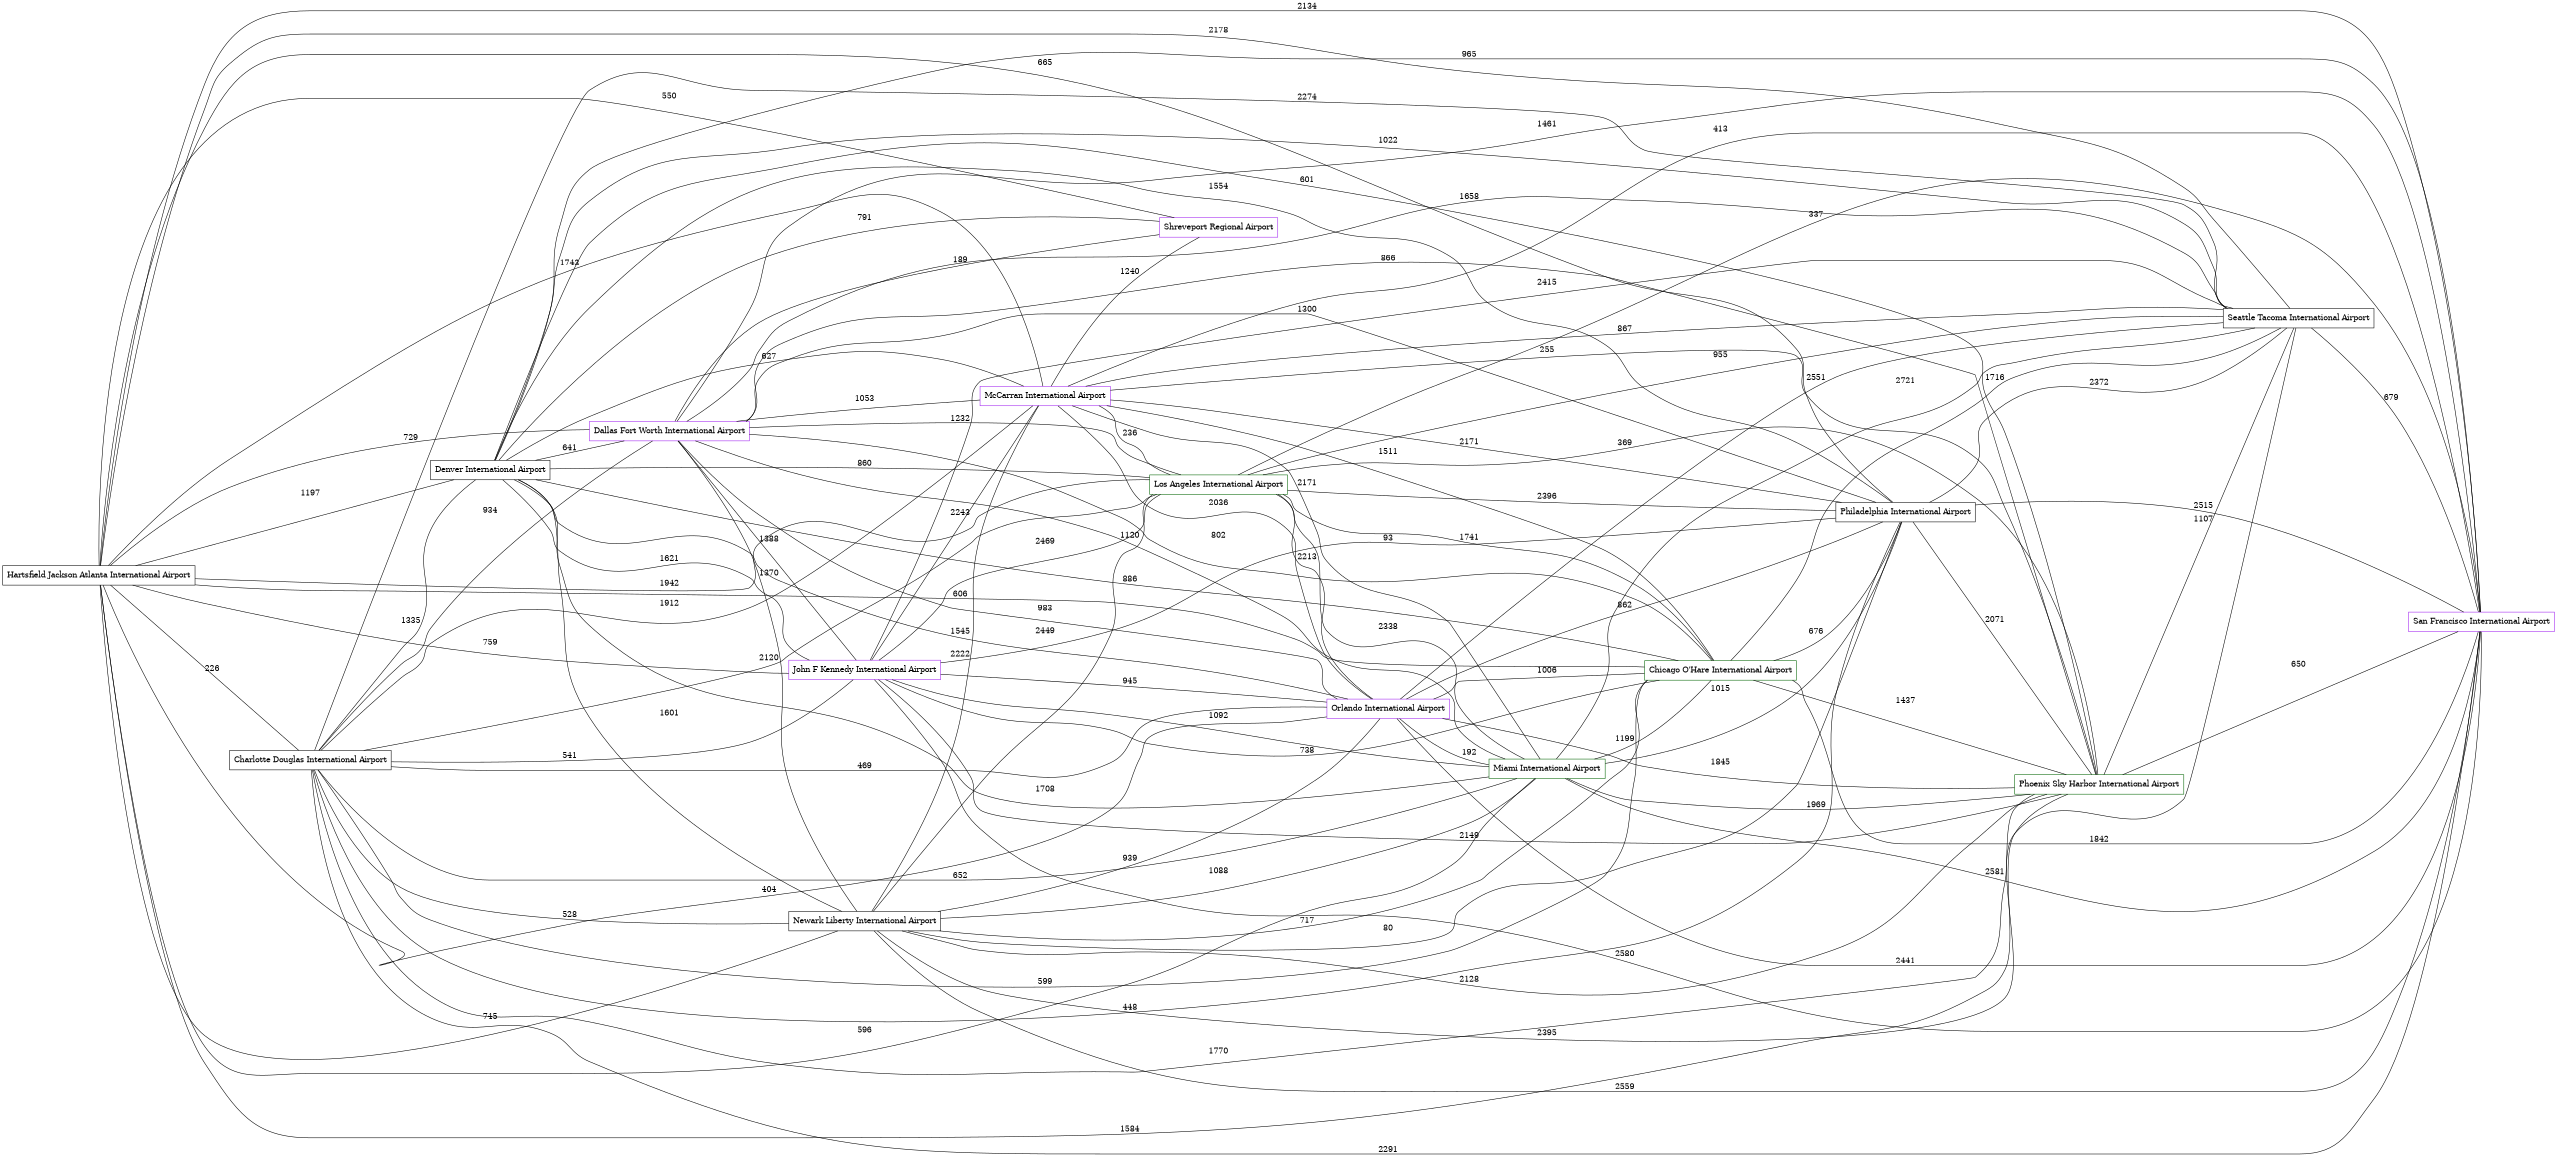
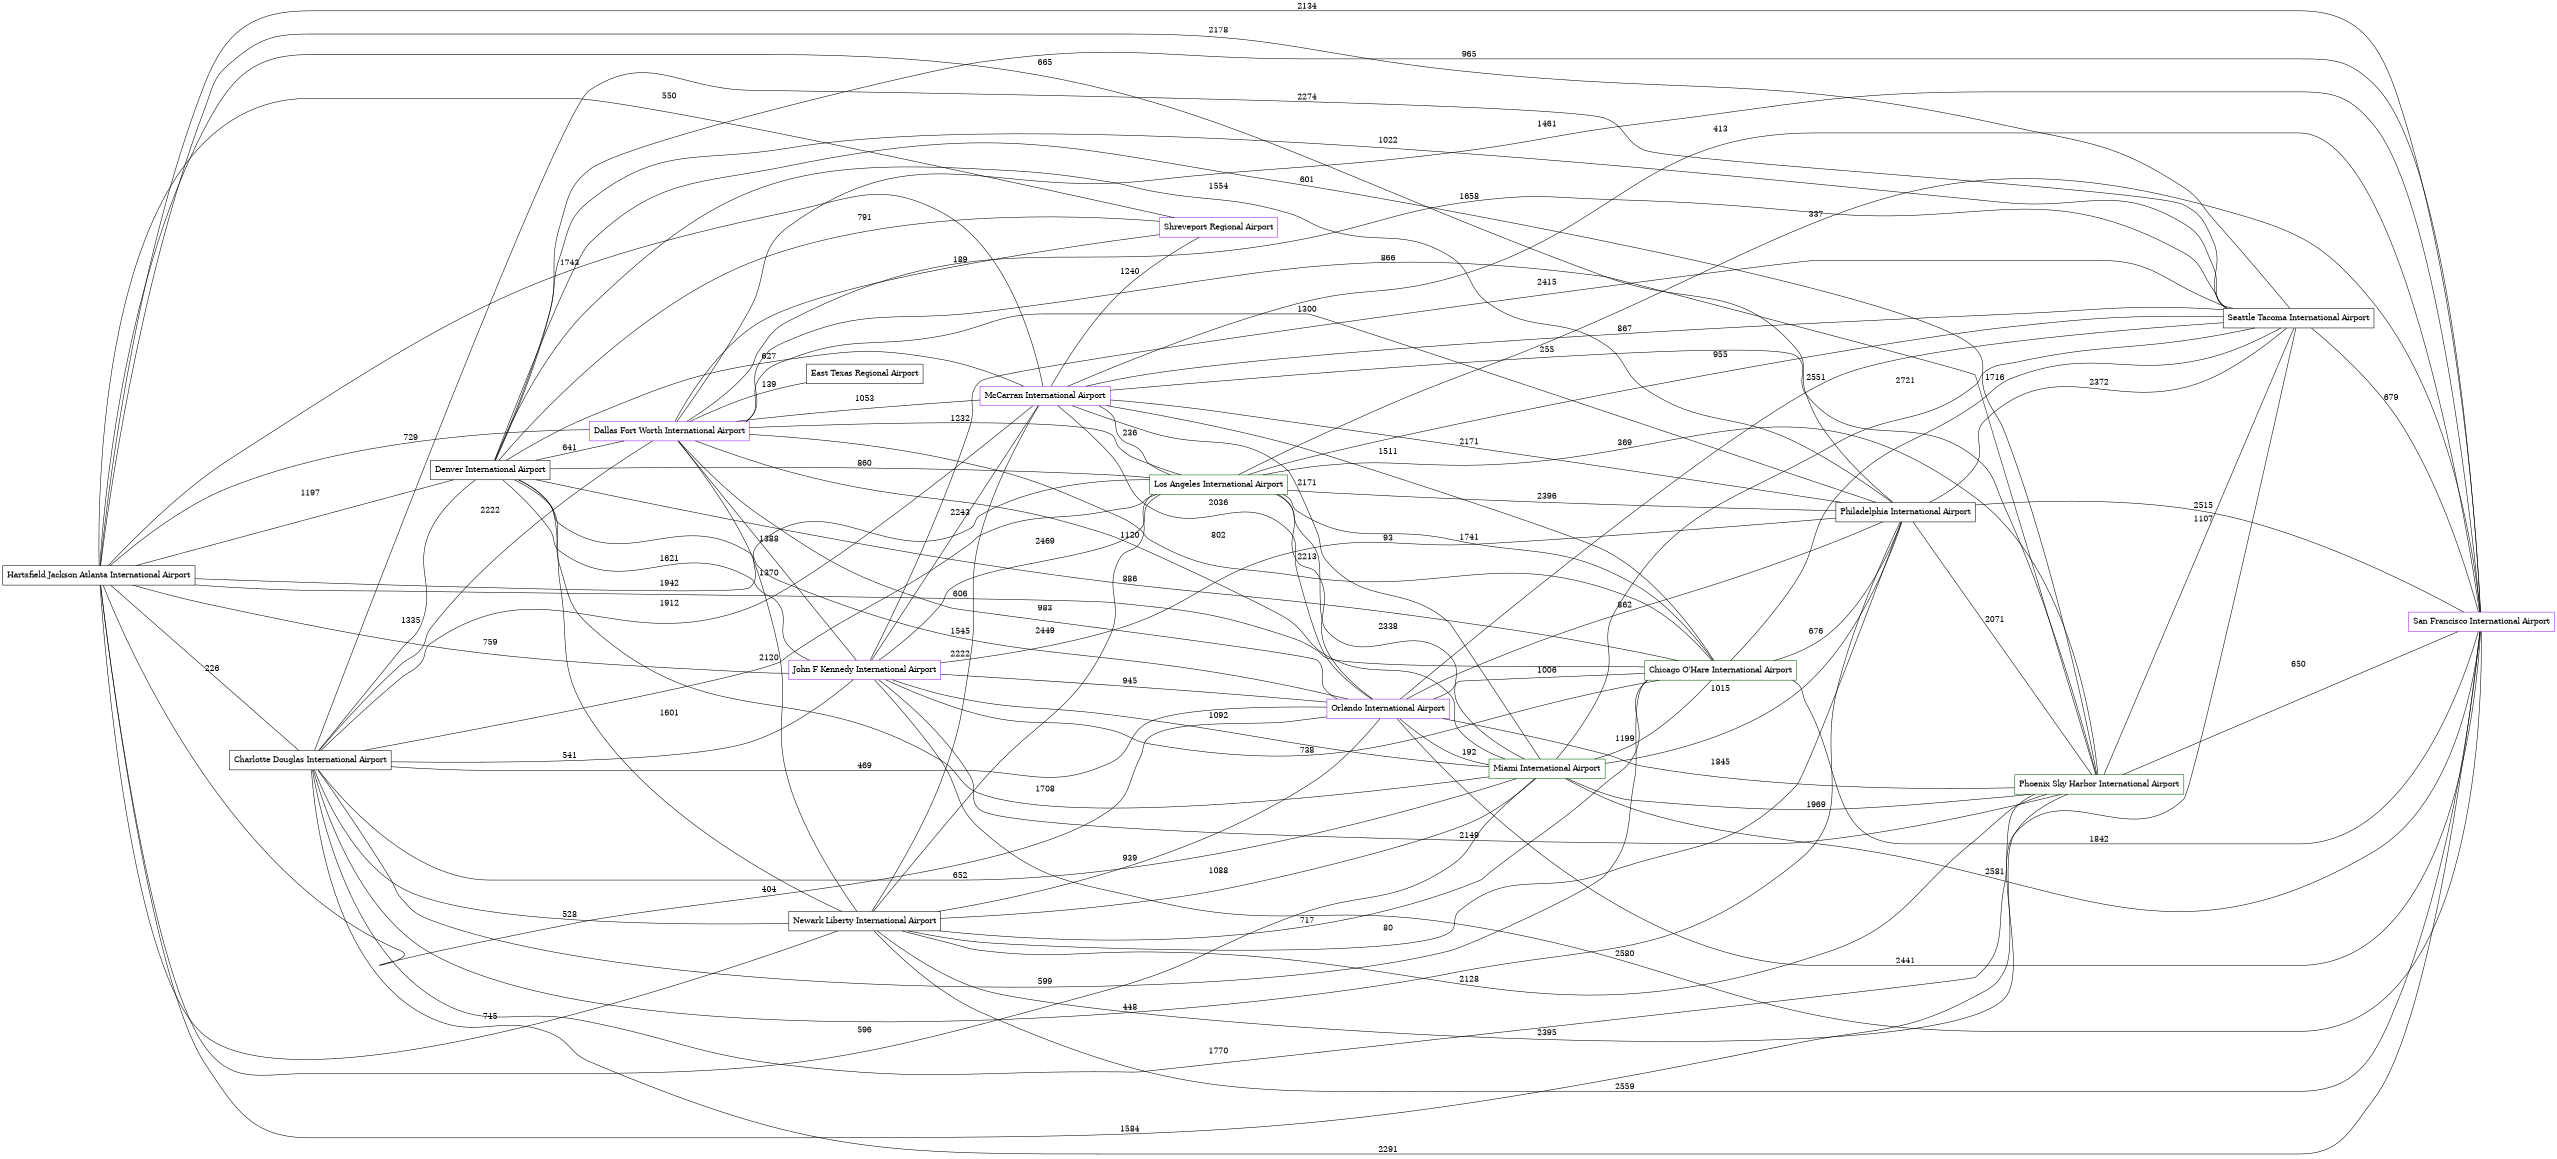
none -> (865, 374)
(490, 511) -> (490, 511)
(1910, 727) -> none
